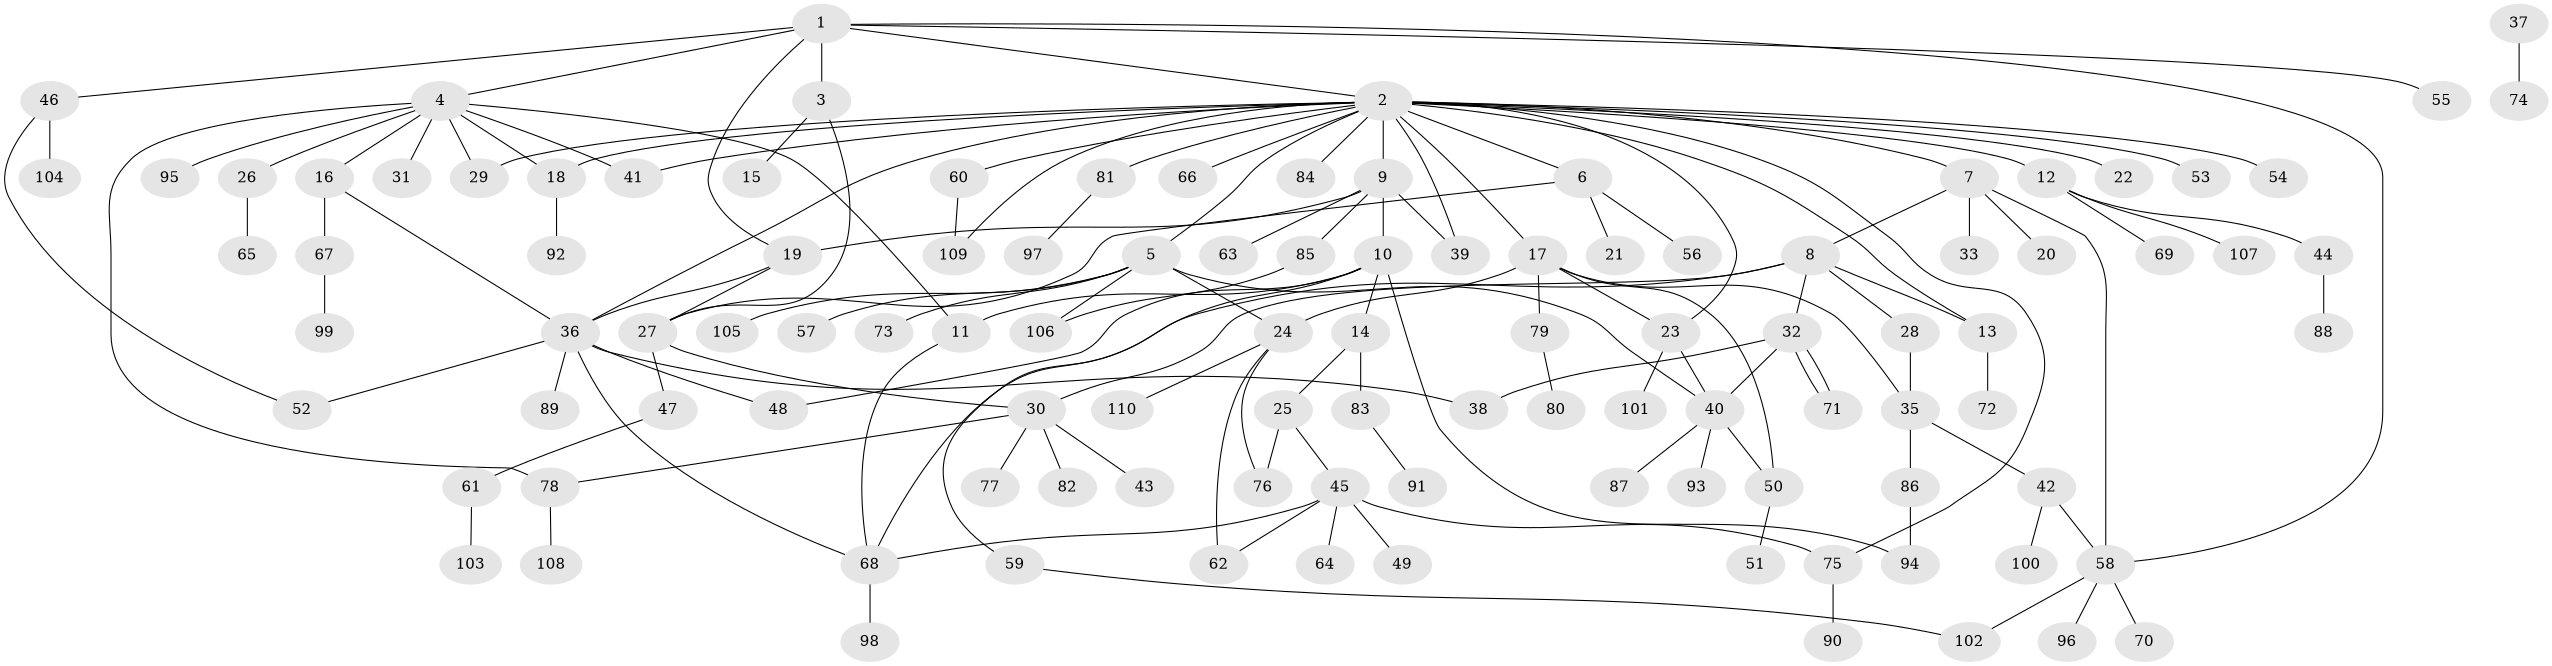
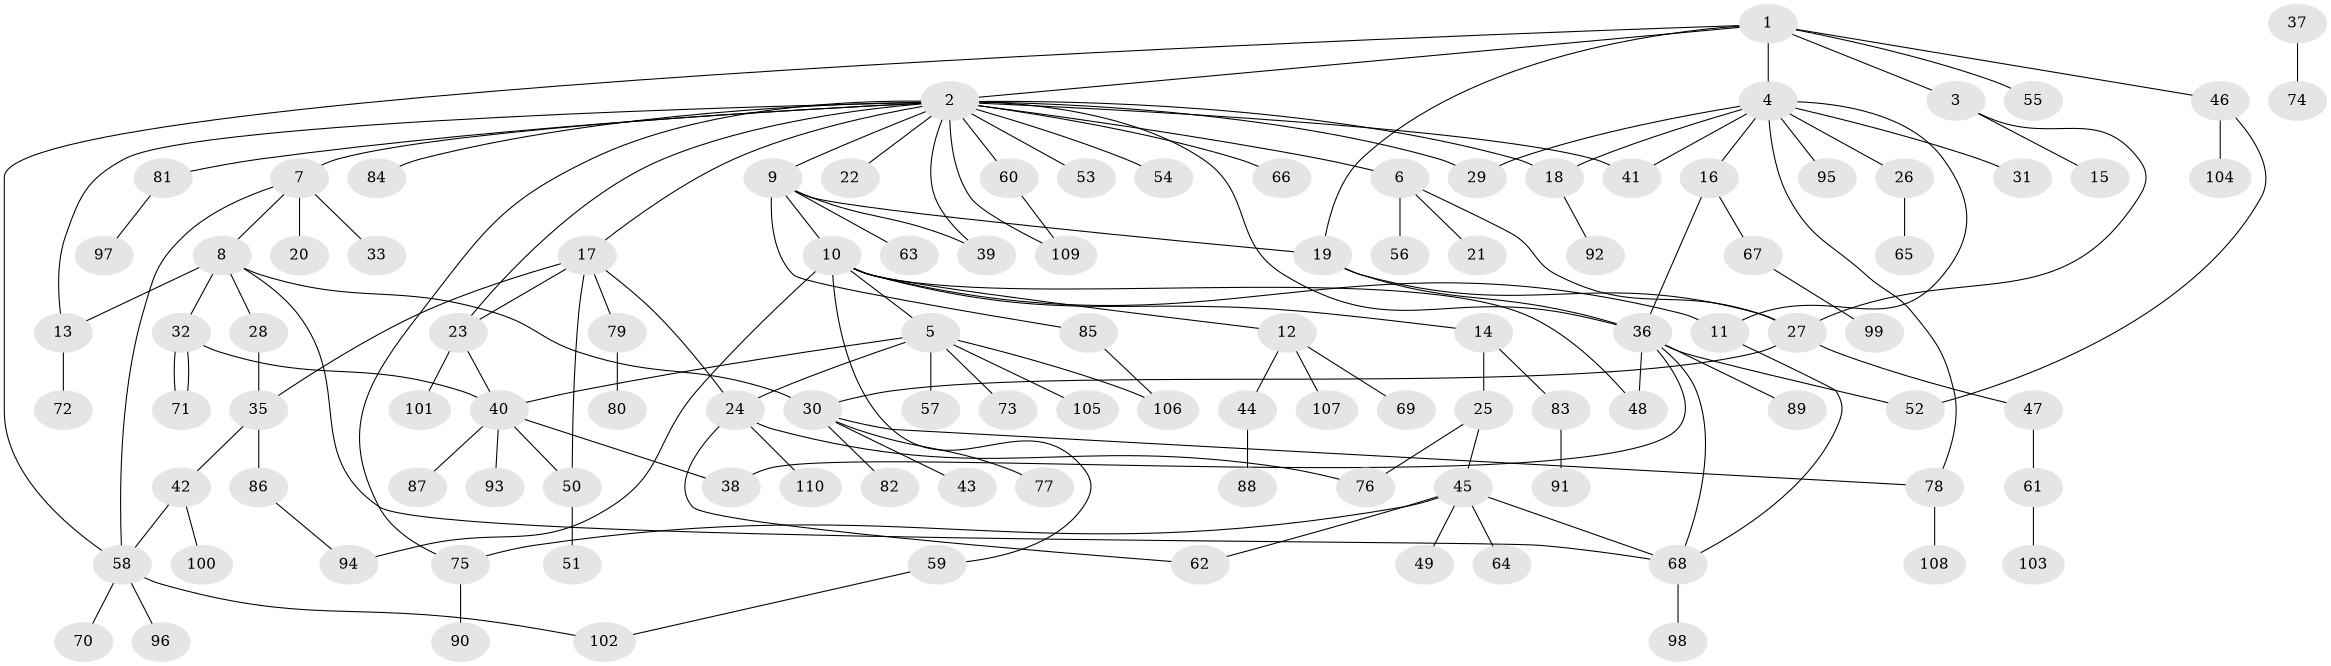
(1843, 134) -> (1137, 313)
(1258, 166) -> (872, 287)
(1632, 365) -> (615, 449)
